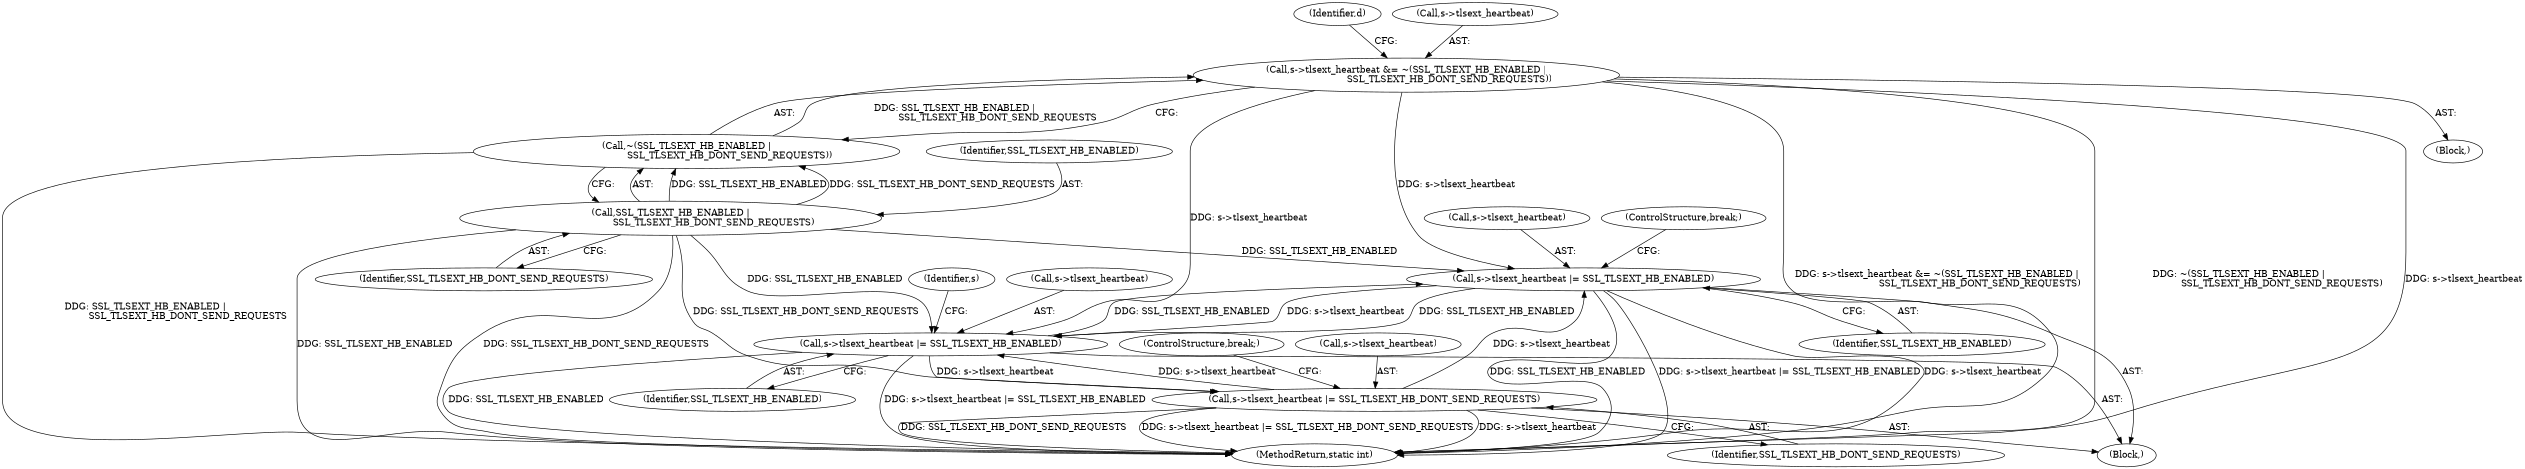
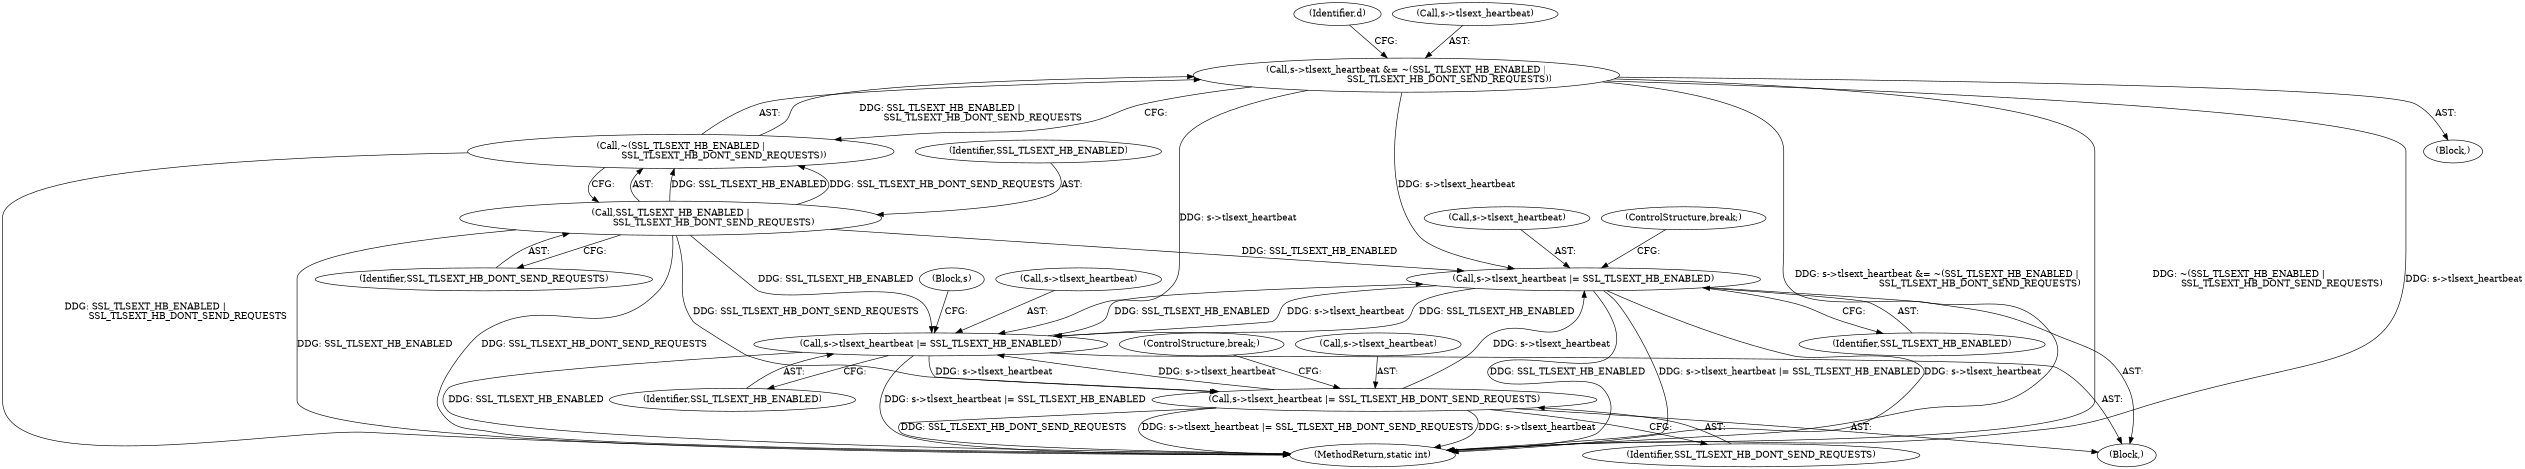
(952, 279) -> (952, 279)
